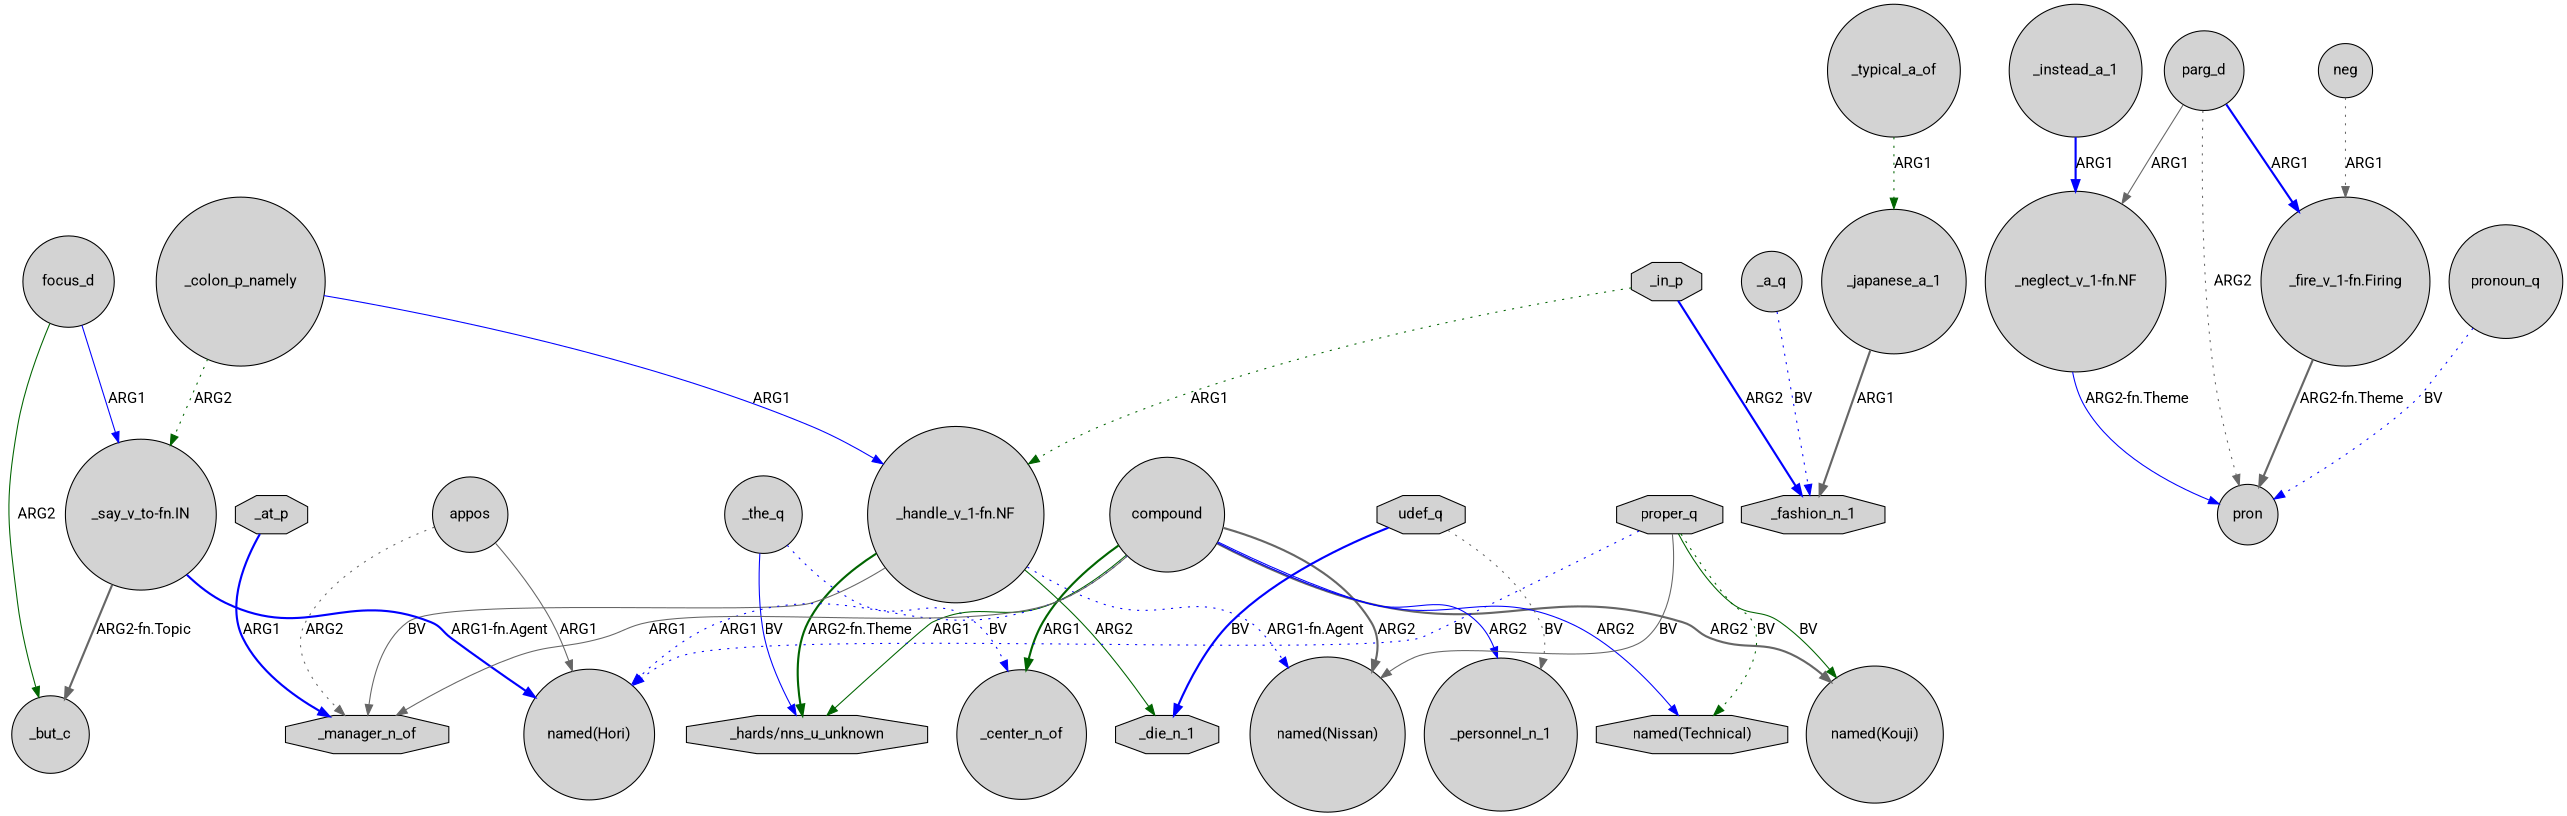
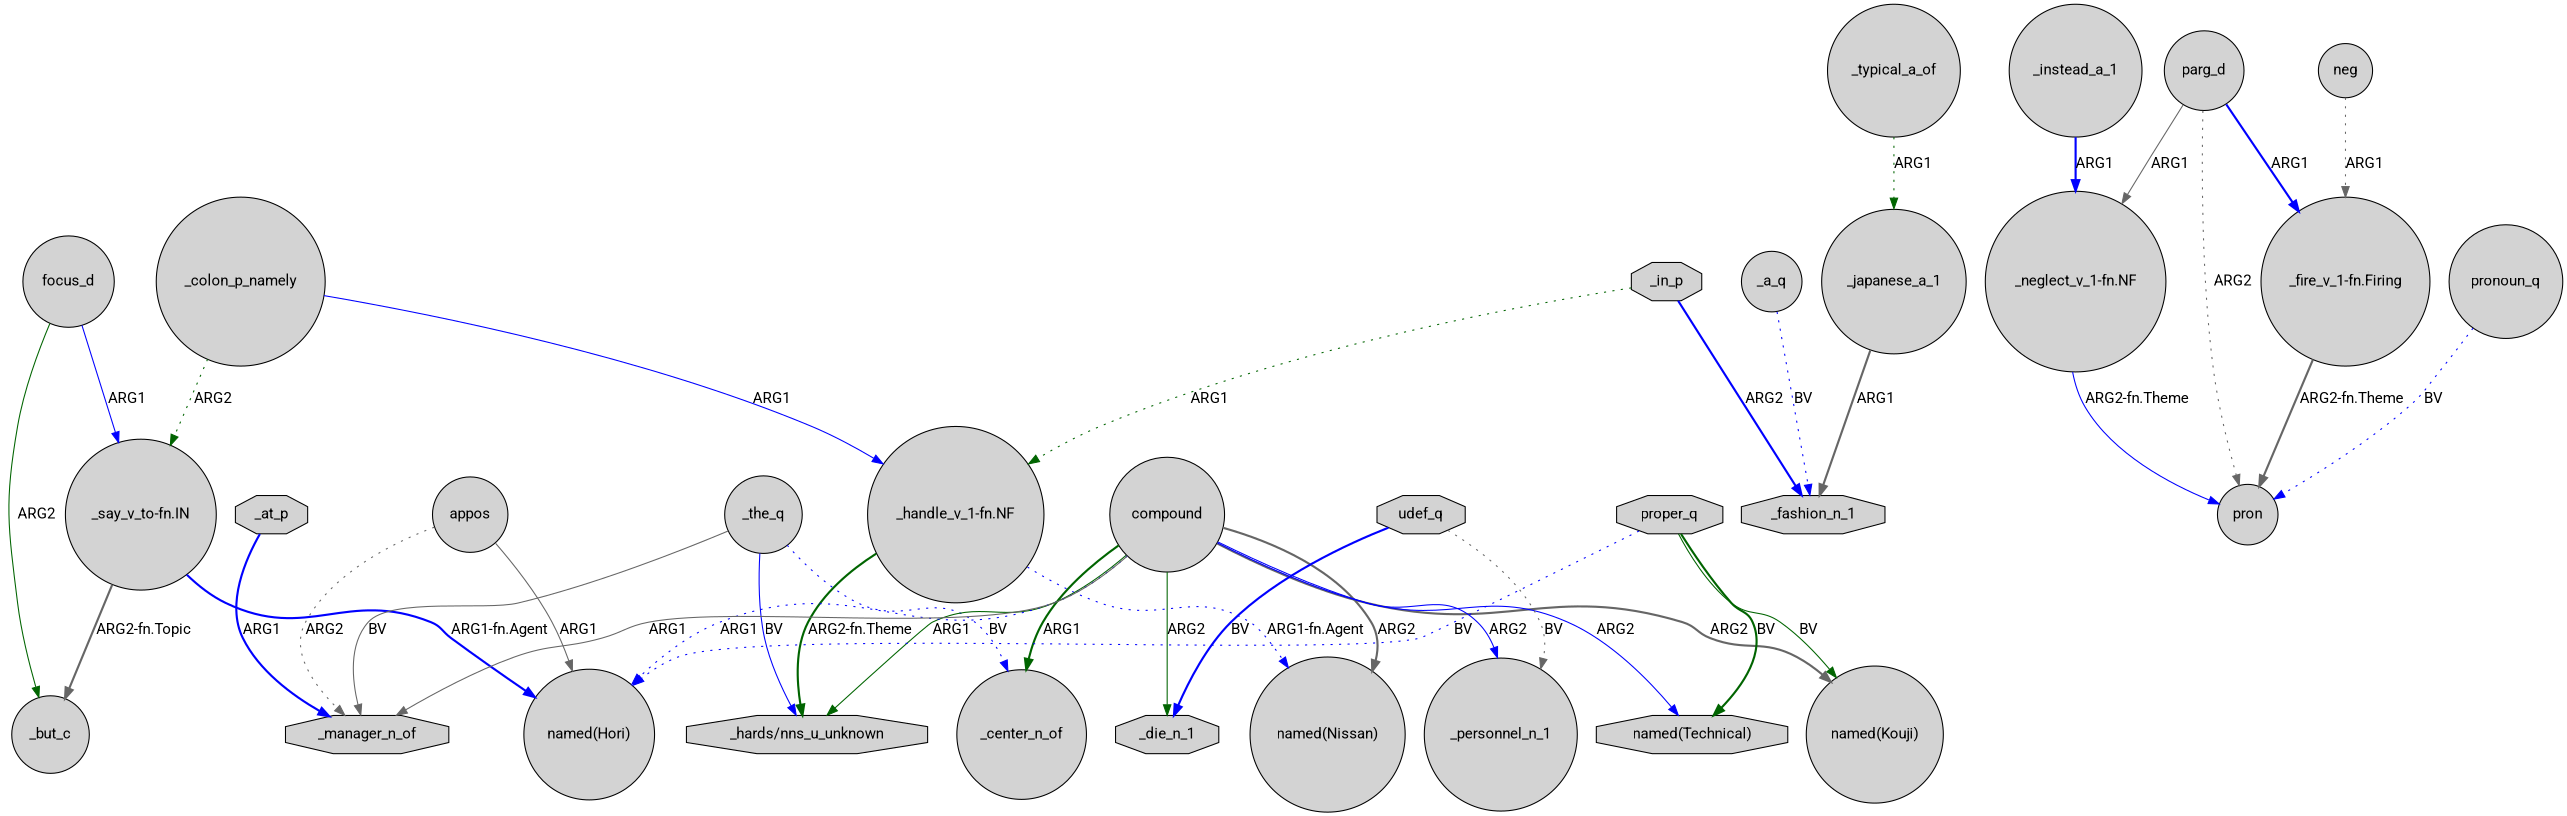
(603, 608) -> (509, 604)
(1751, 619) -> (1751, 619)
(1092, 634) -> (1167, 638)
(1573, 654) -> none
